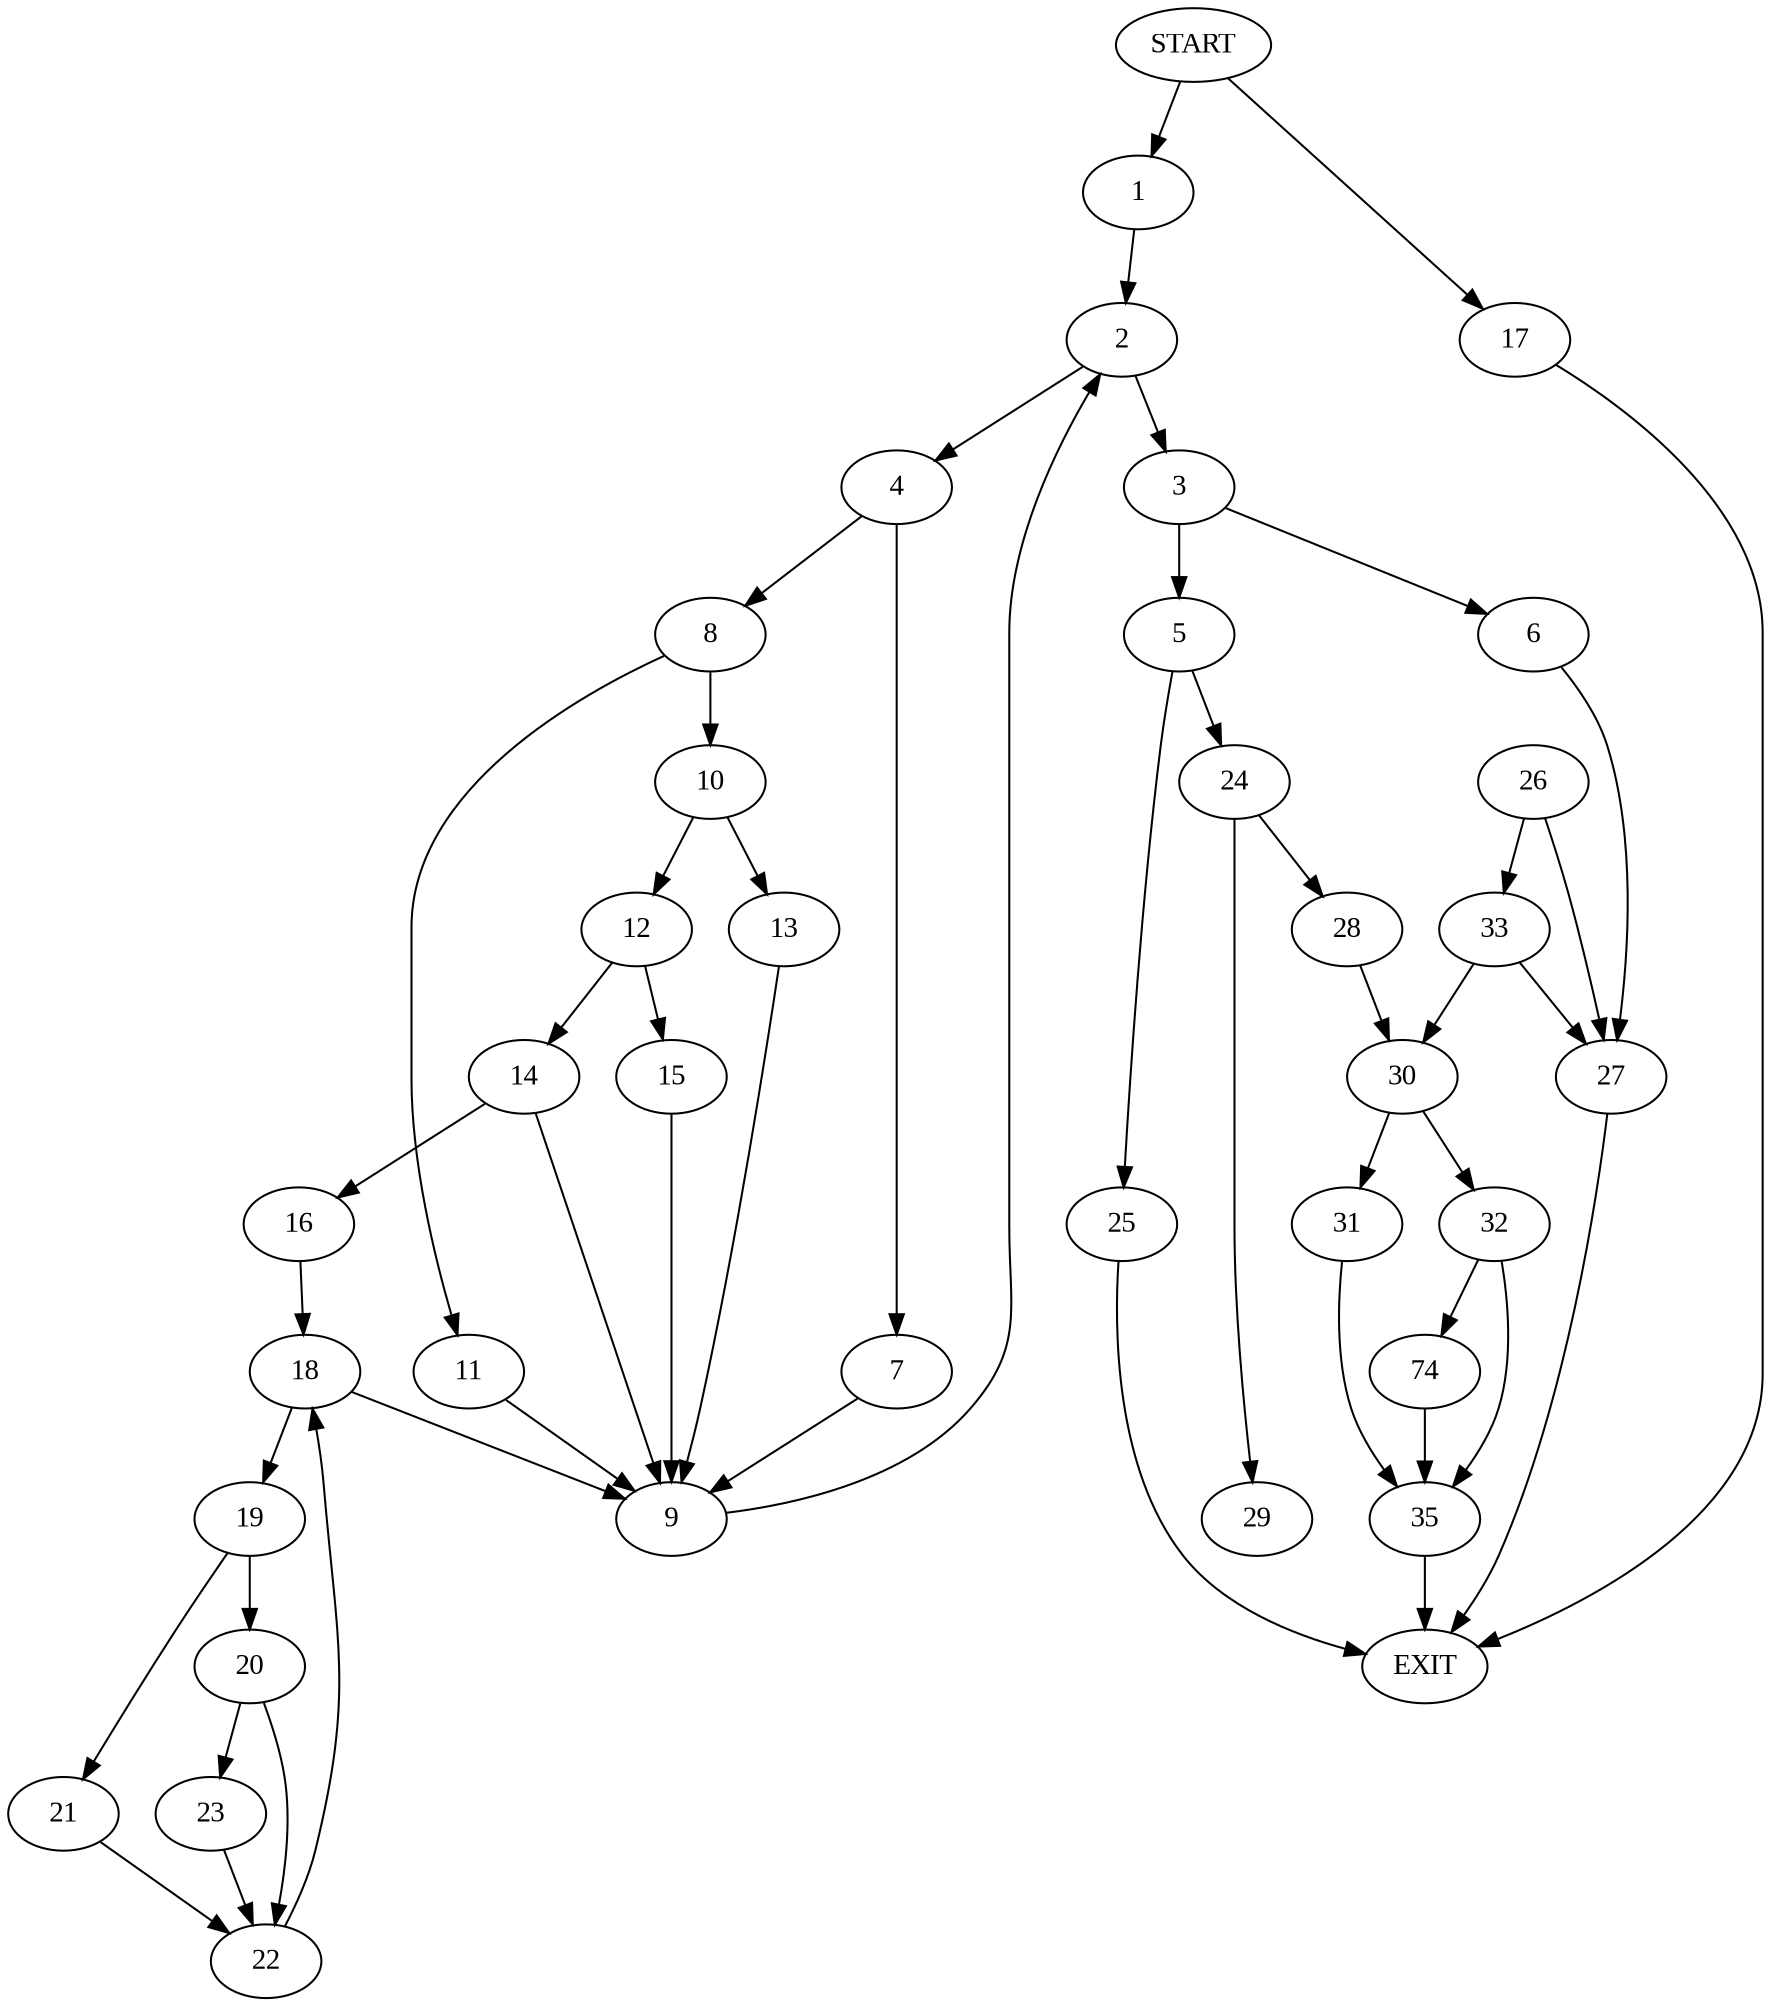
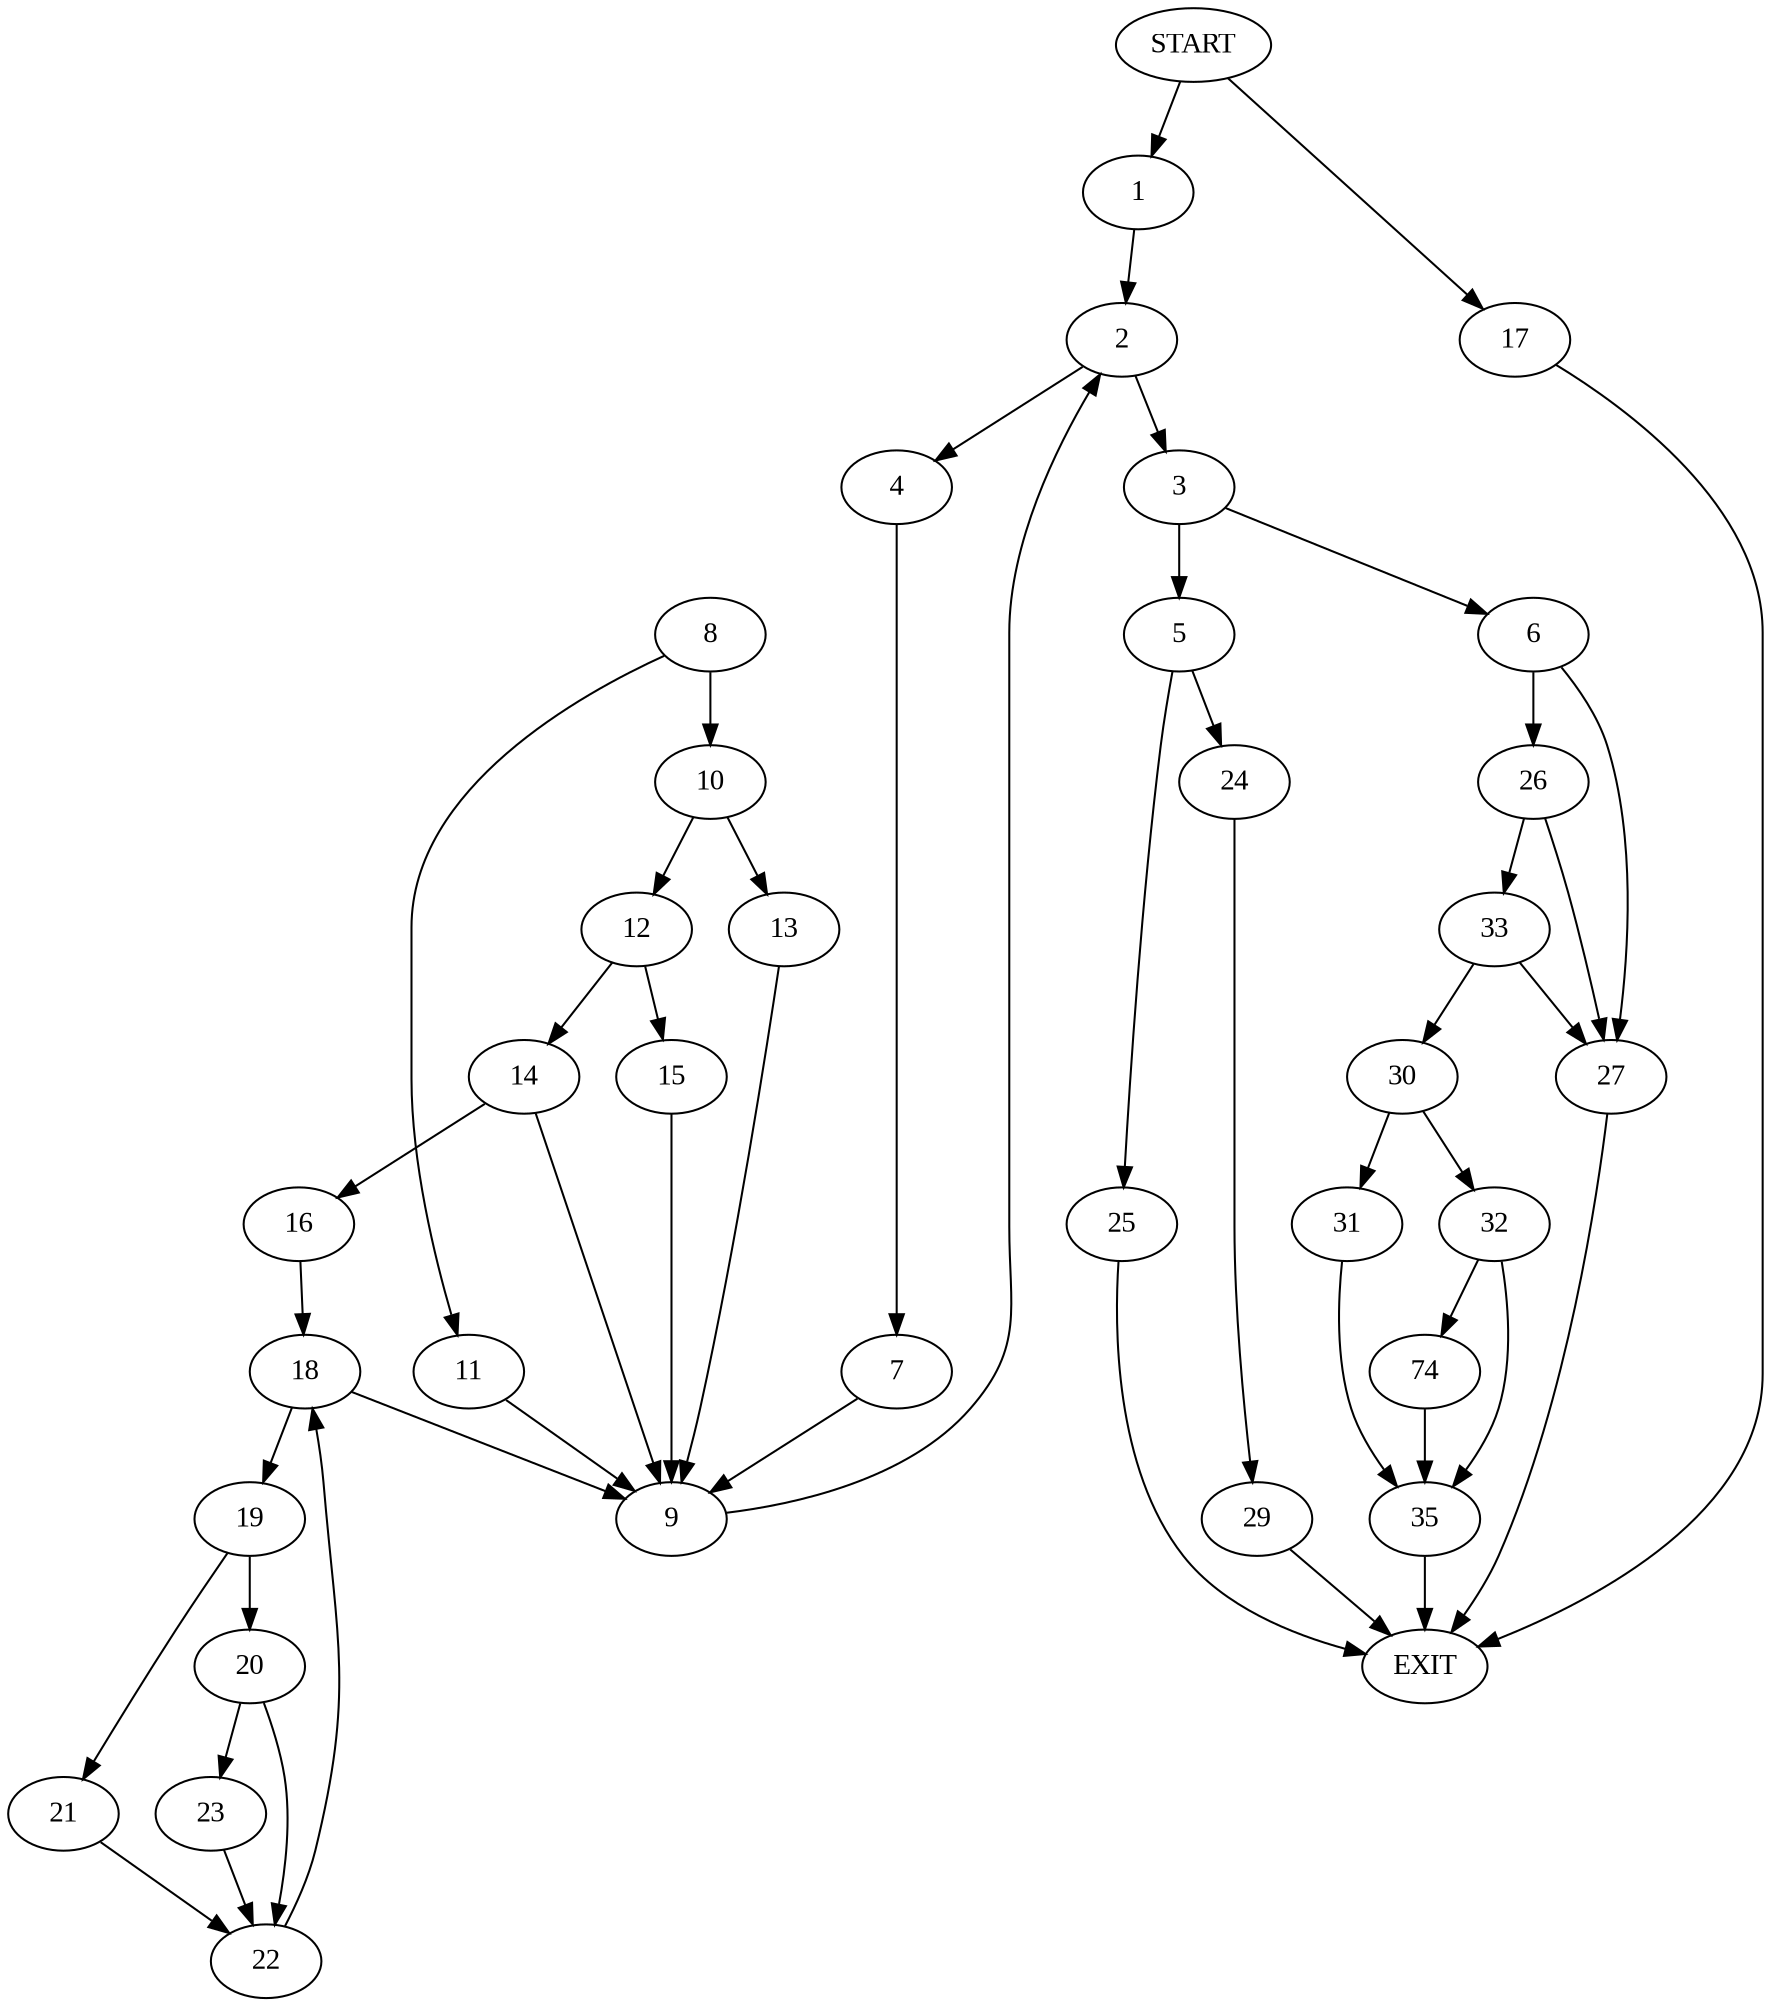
(812, 555) -> none
none -> (1533, 698)
(1347, 929) -> none
none -> (1332, 1585)
